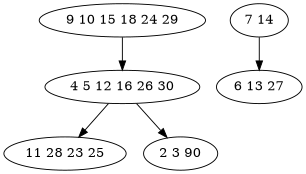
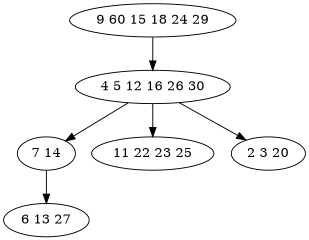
(122, 20) -> (153, 20)
none -> (101, 119)
(65, 154) -> (153, 154)
(181, 154) -> (268, 154)
